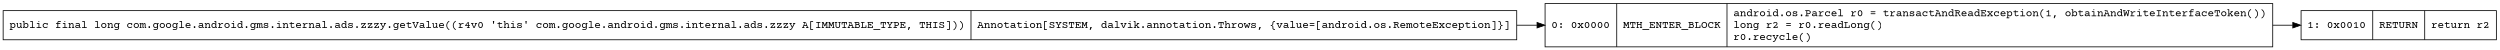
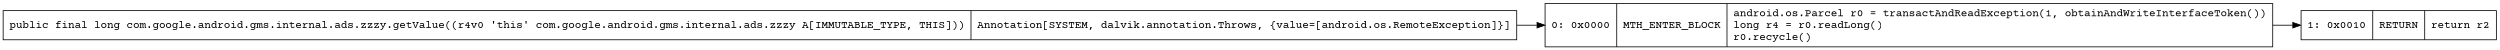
(1808, 25) -> (1808, 25)
